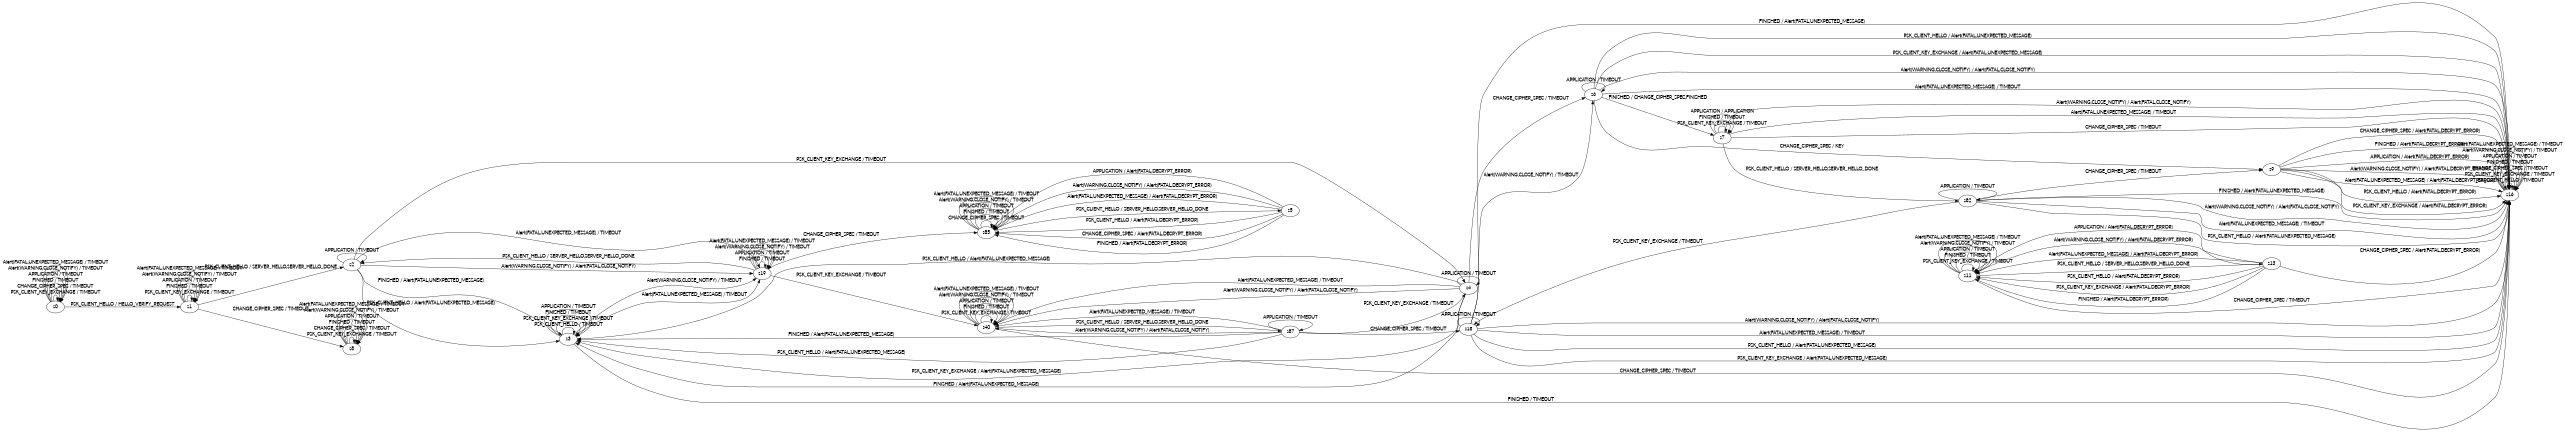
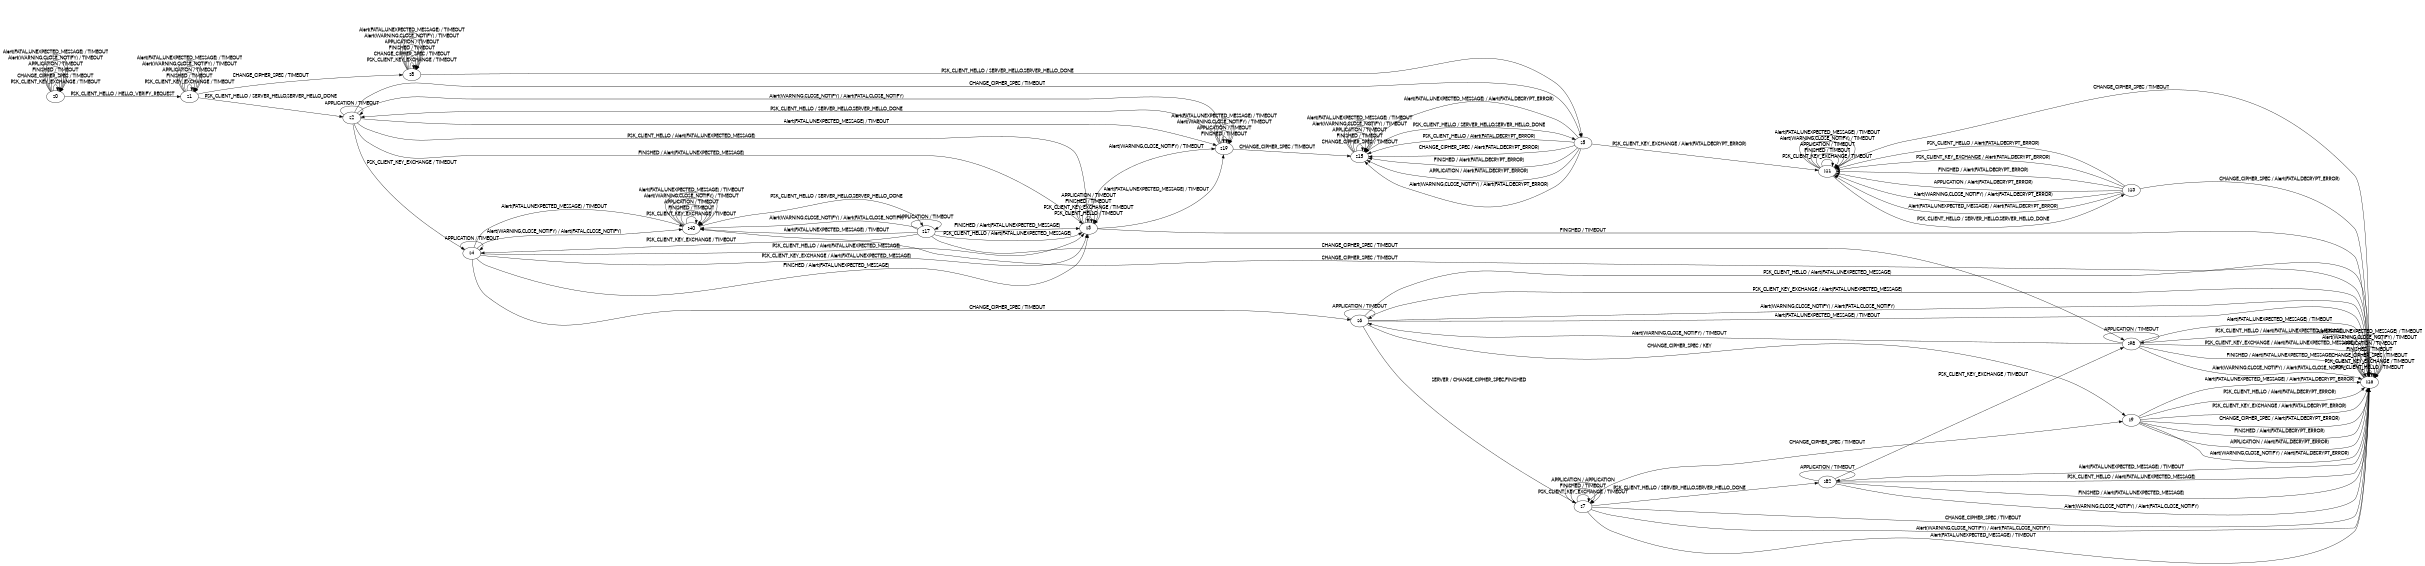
none -> (1020, 74)
none -> (974, 86)
(1658, 98) -> (1479, 380)
none -> (1704, 157)
(2117, 181) -> (1850, 450)
(986, 233) -> (1360, 157)
(873, 300) -> none
(1468, 329) -> (2131, 344)
(1290, 332) -> (926, 232)
